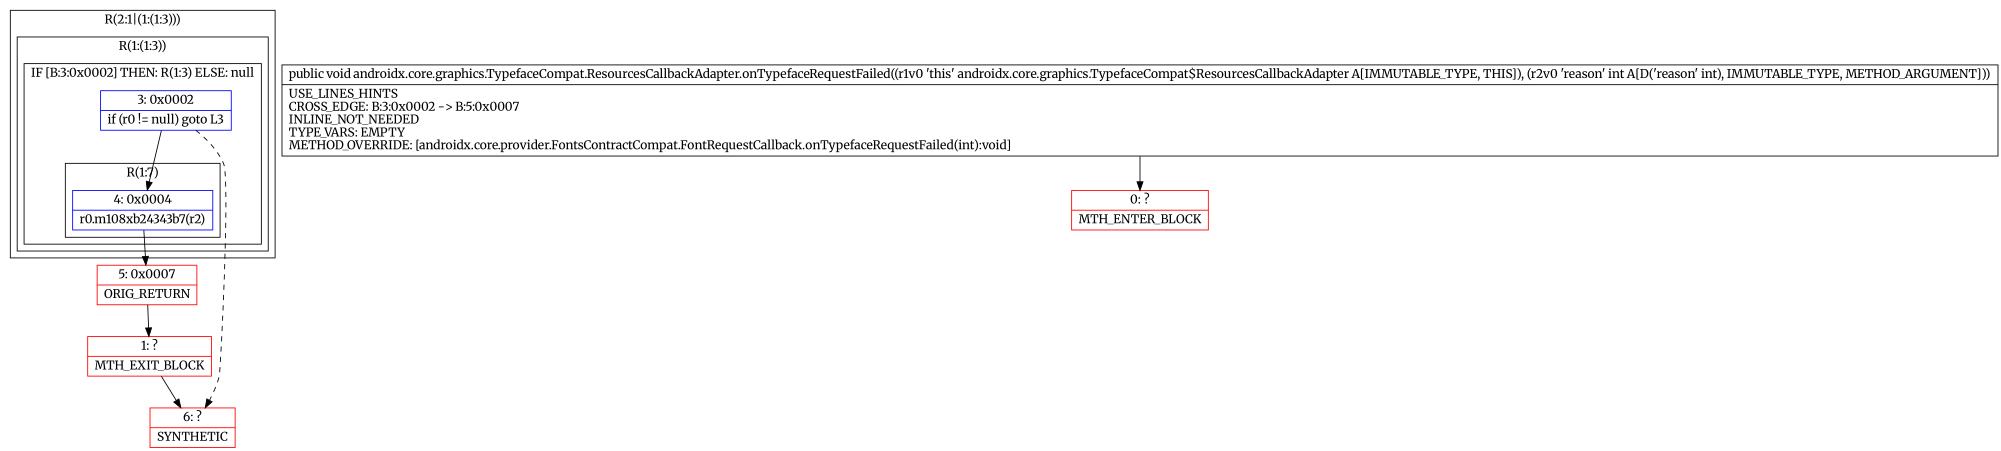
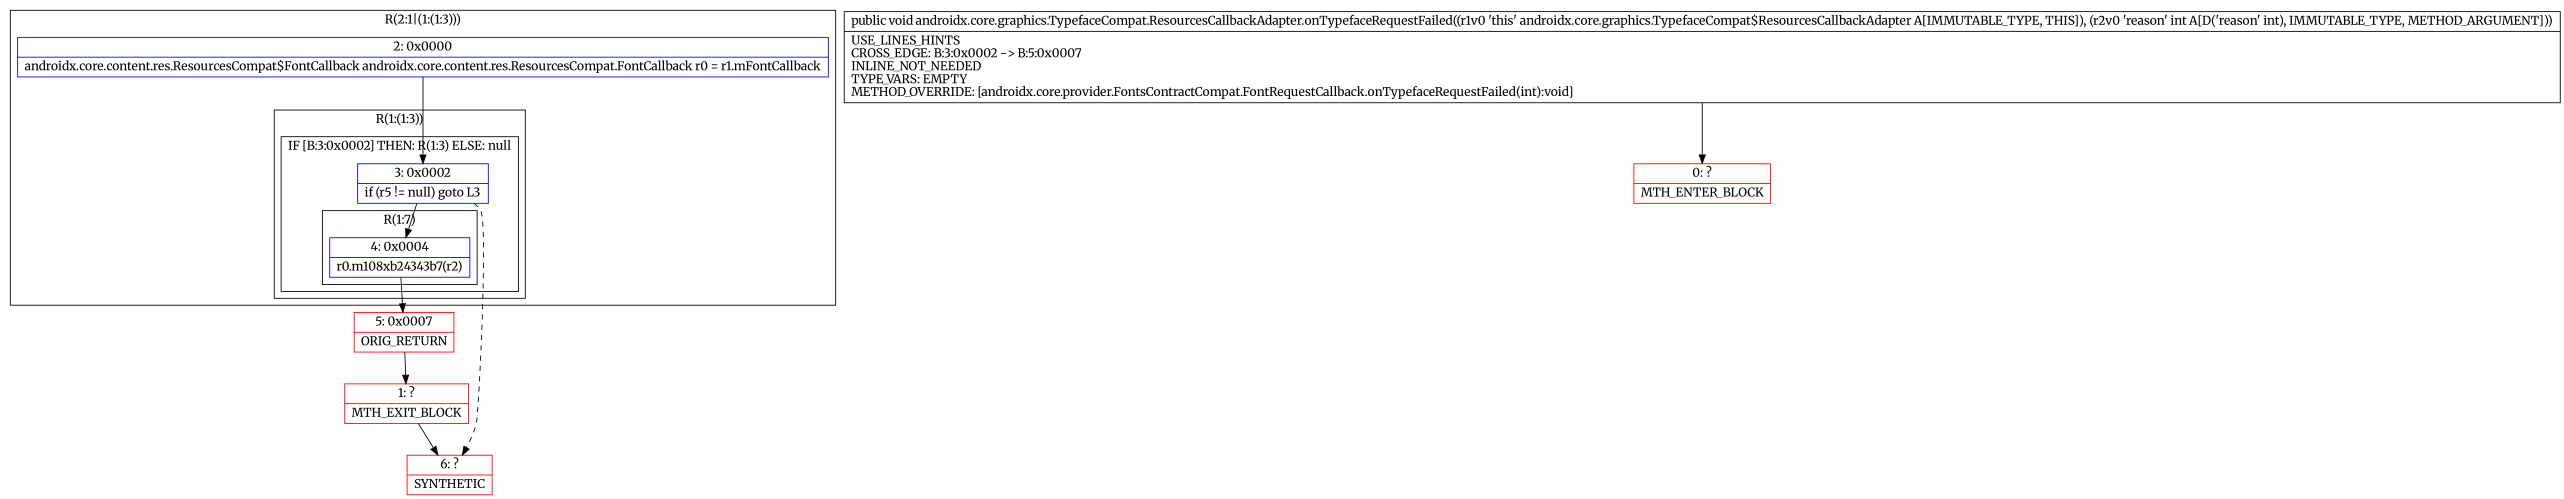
none -> (423, 57)
(166, 120) -> (423, 193)
